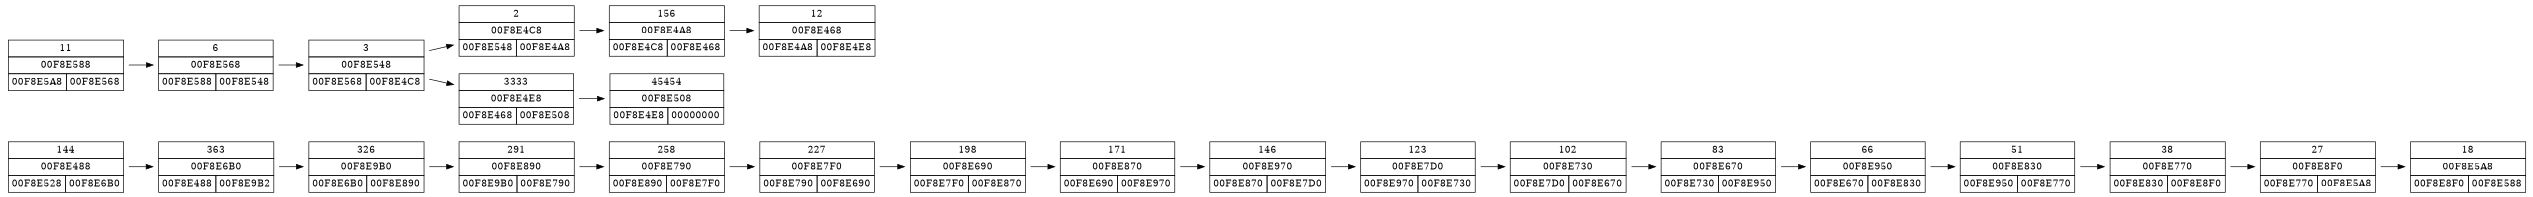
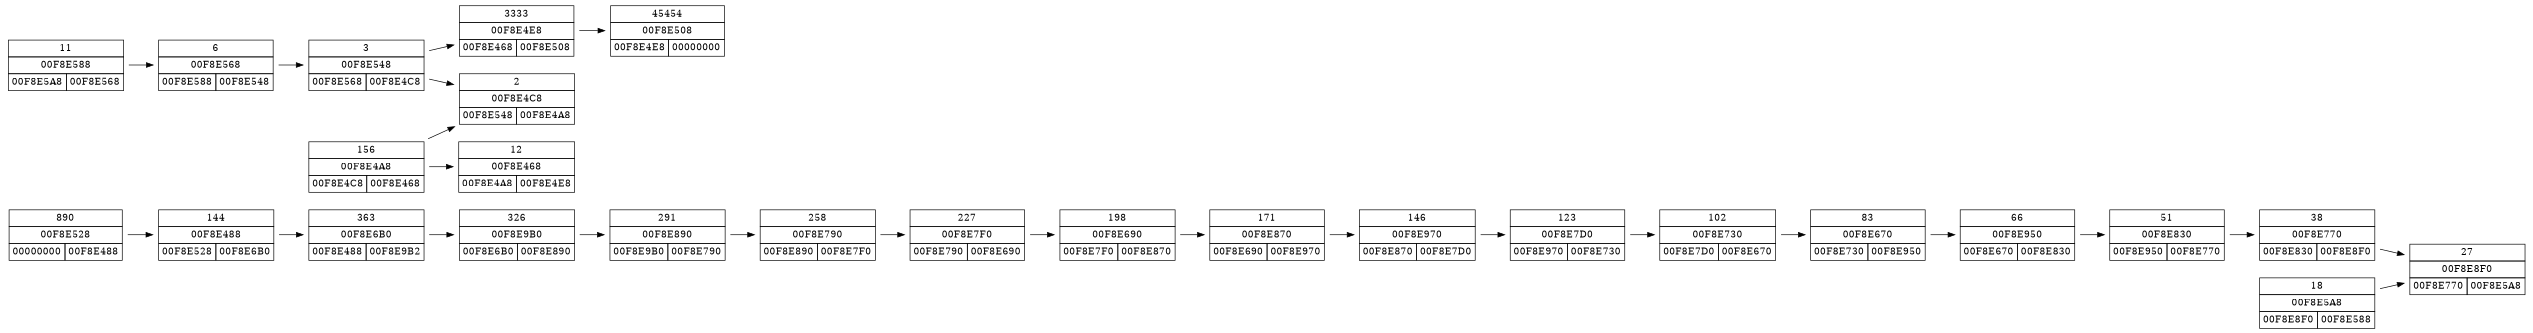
(588, 31) -> (438, 134)
(2389, 167) -> (2389, 287)
none -> (66, 235)
